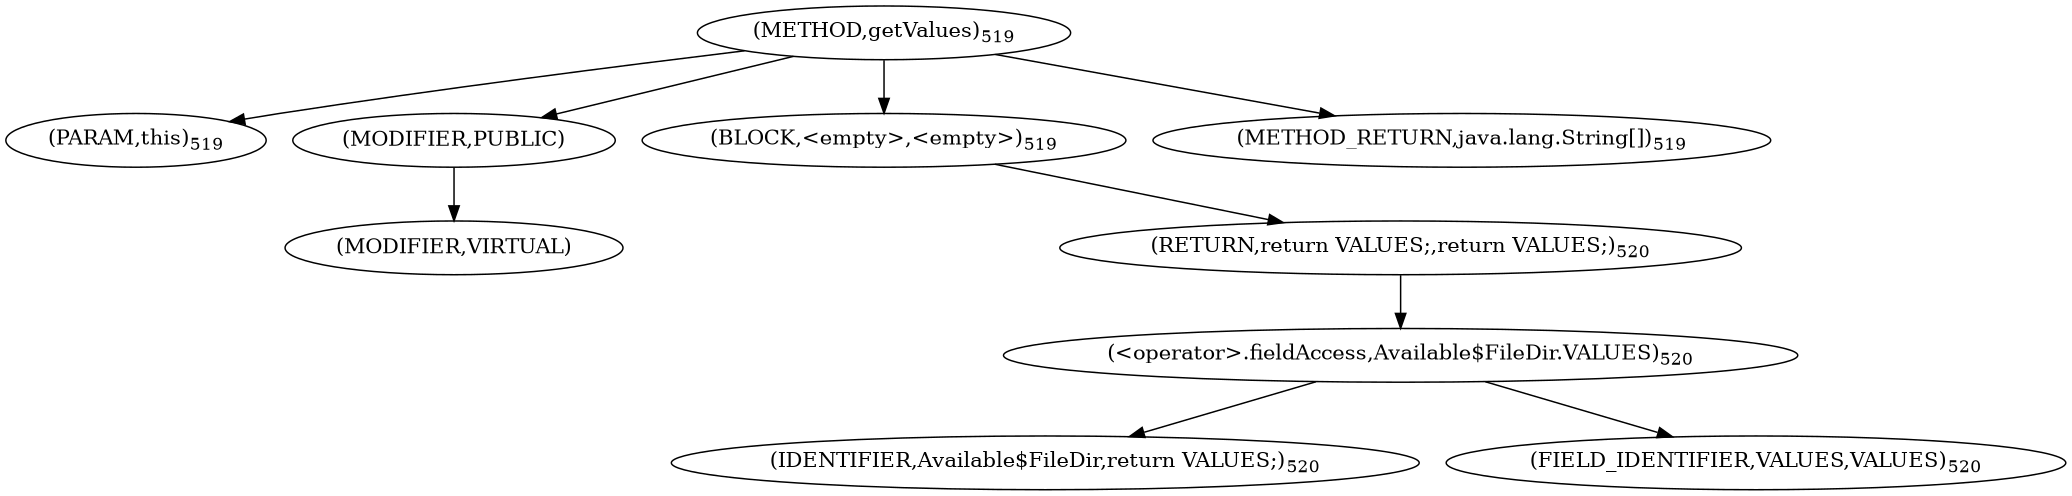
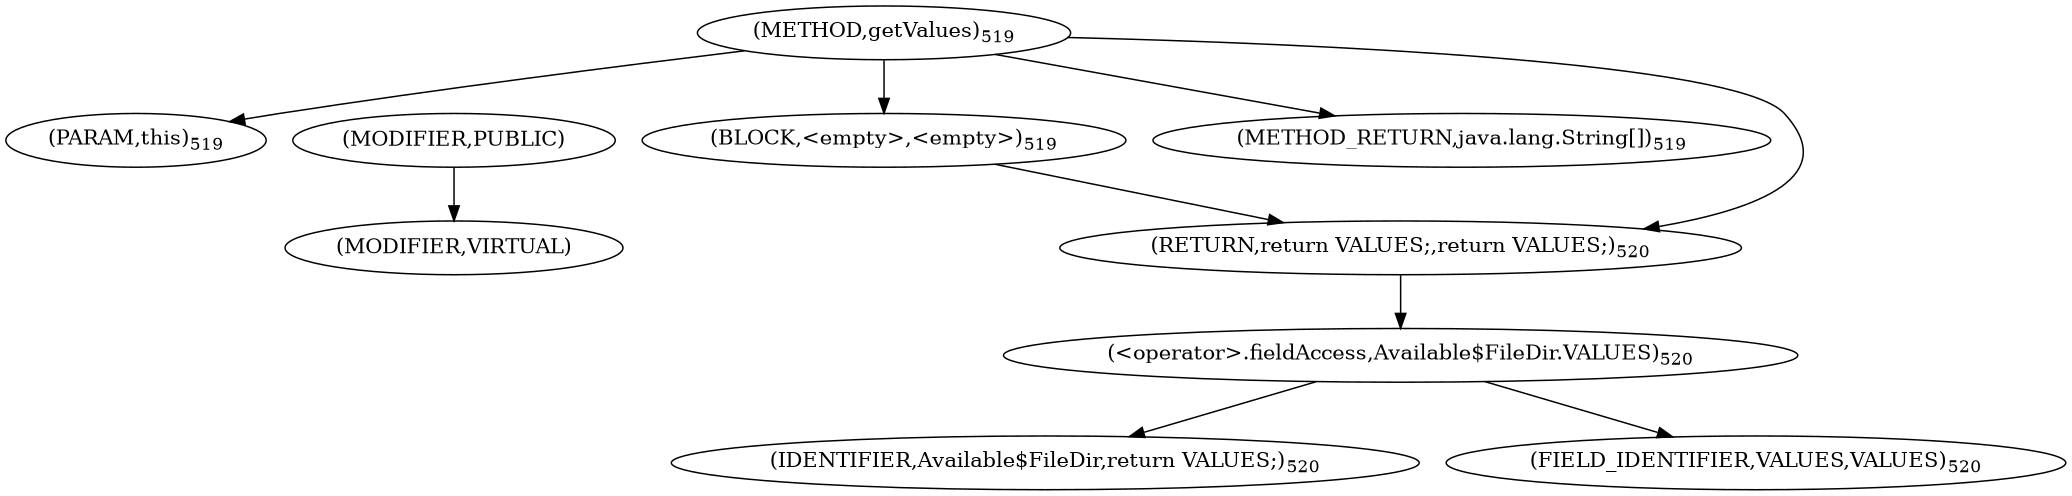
(675, 85) -> (1537, 62)
